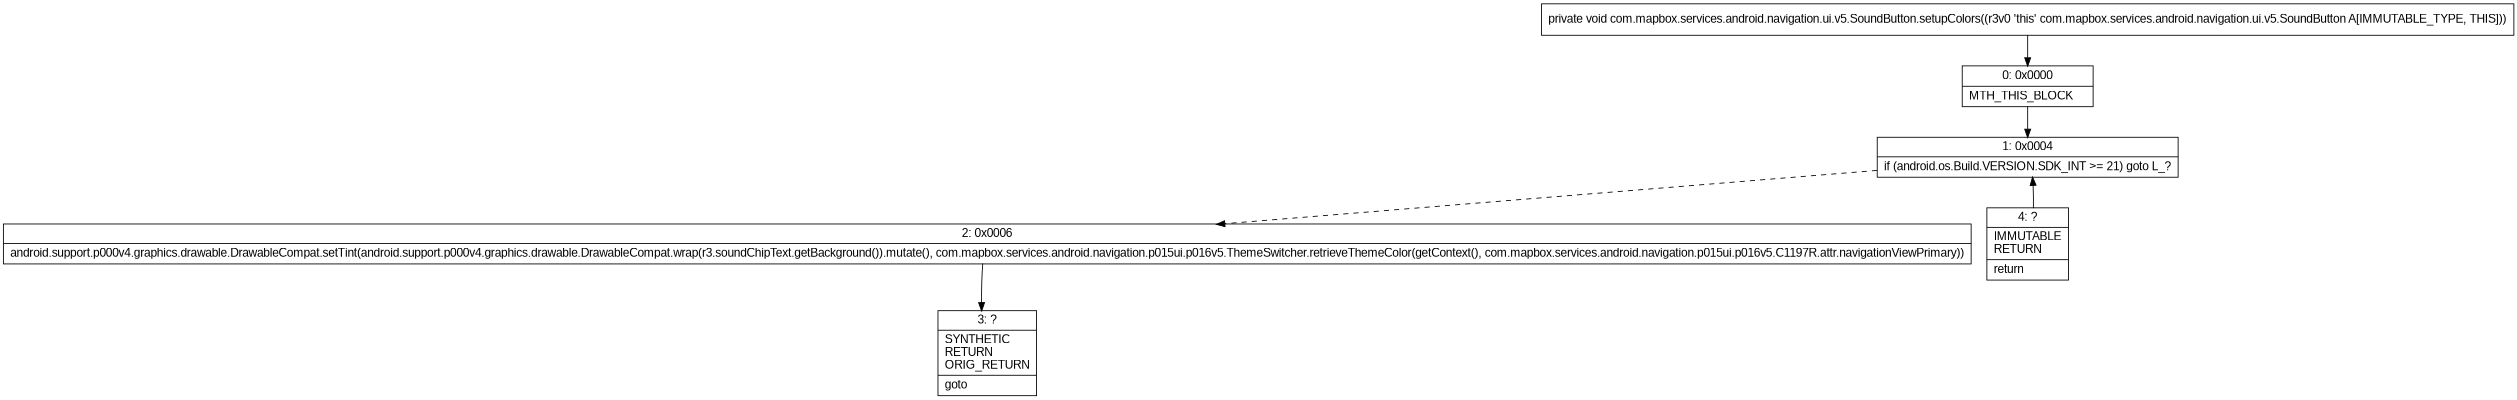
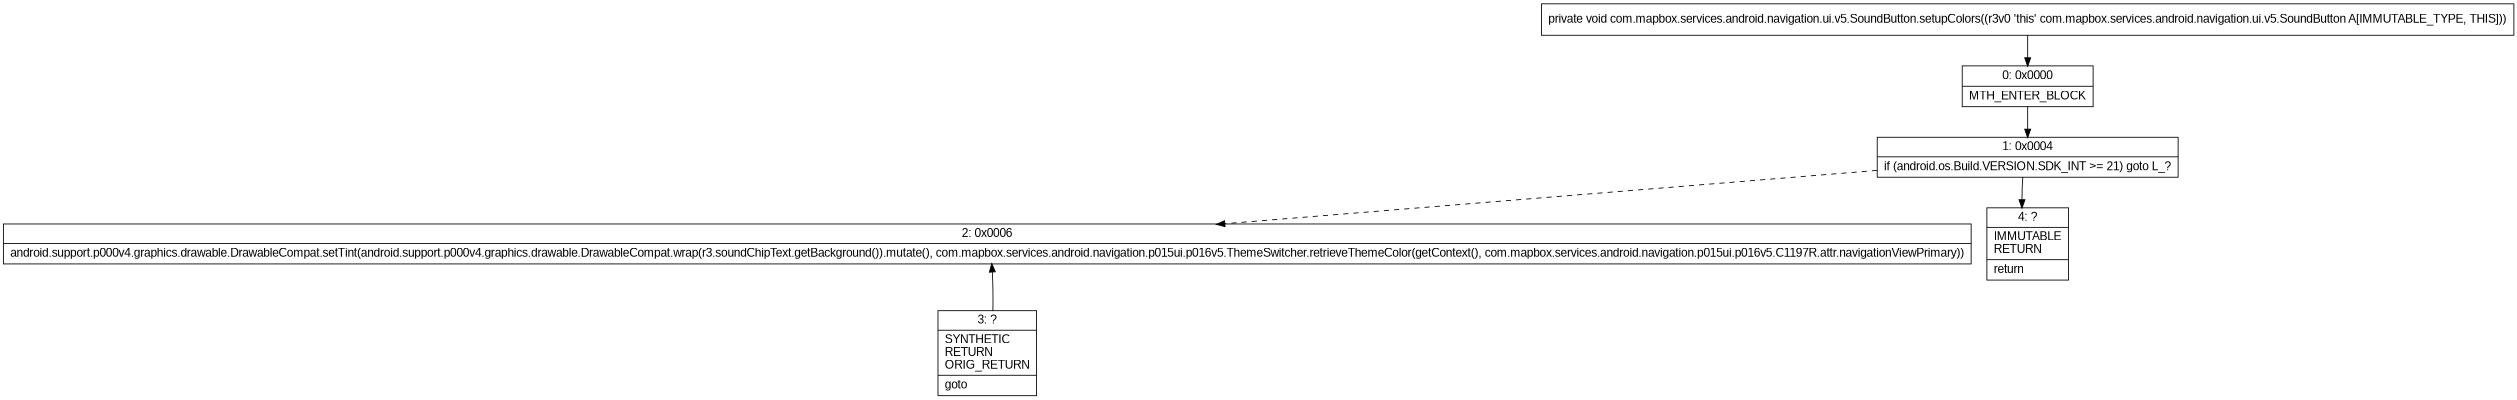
(2021, 96) -> (2028, 96)
(2033, 197) -> (2022, 188)
(982, 283) -> (993, 292)
